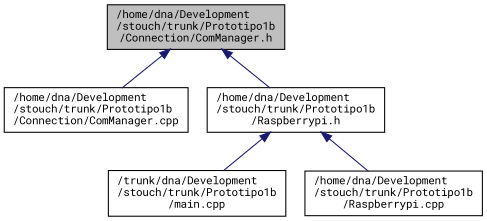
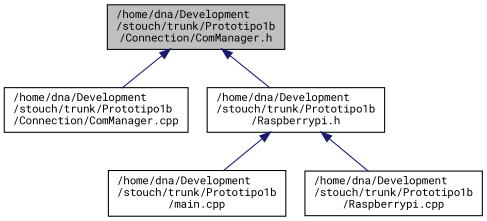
(197, 193) -> (197, 193)
